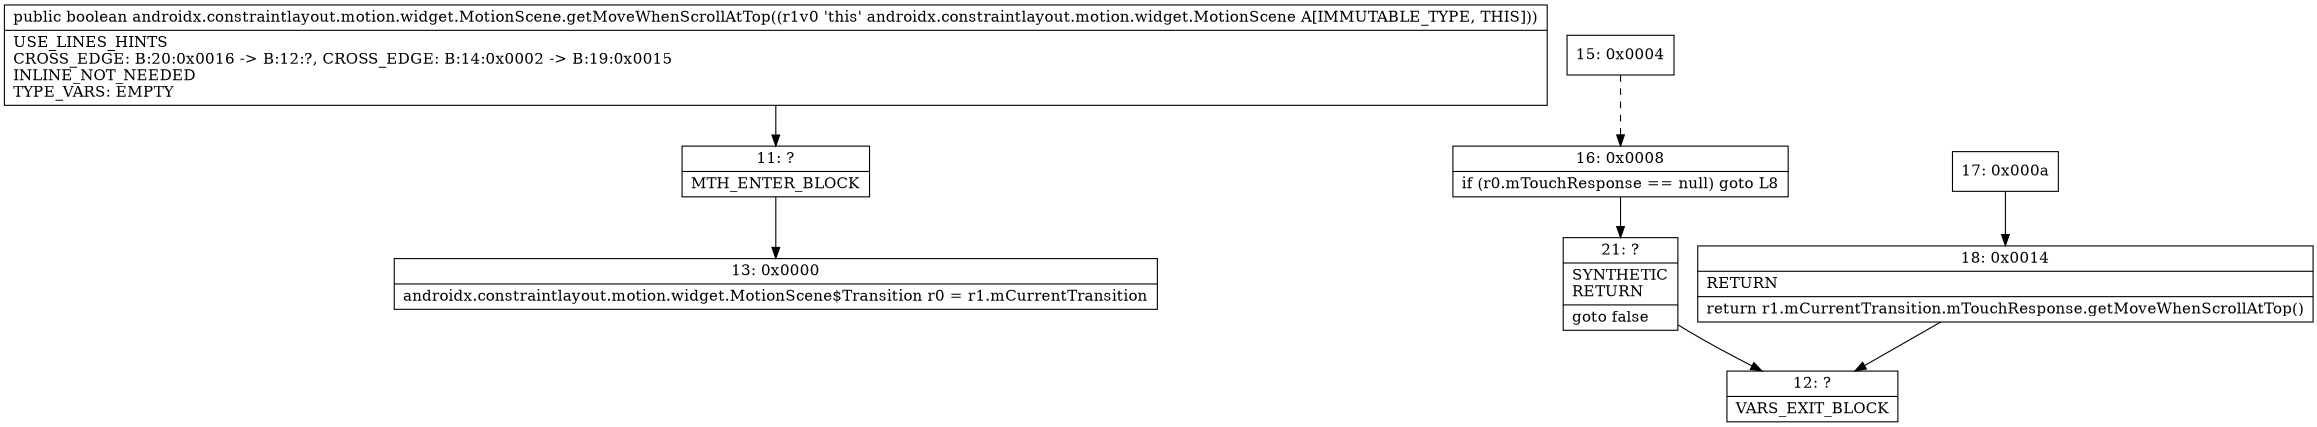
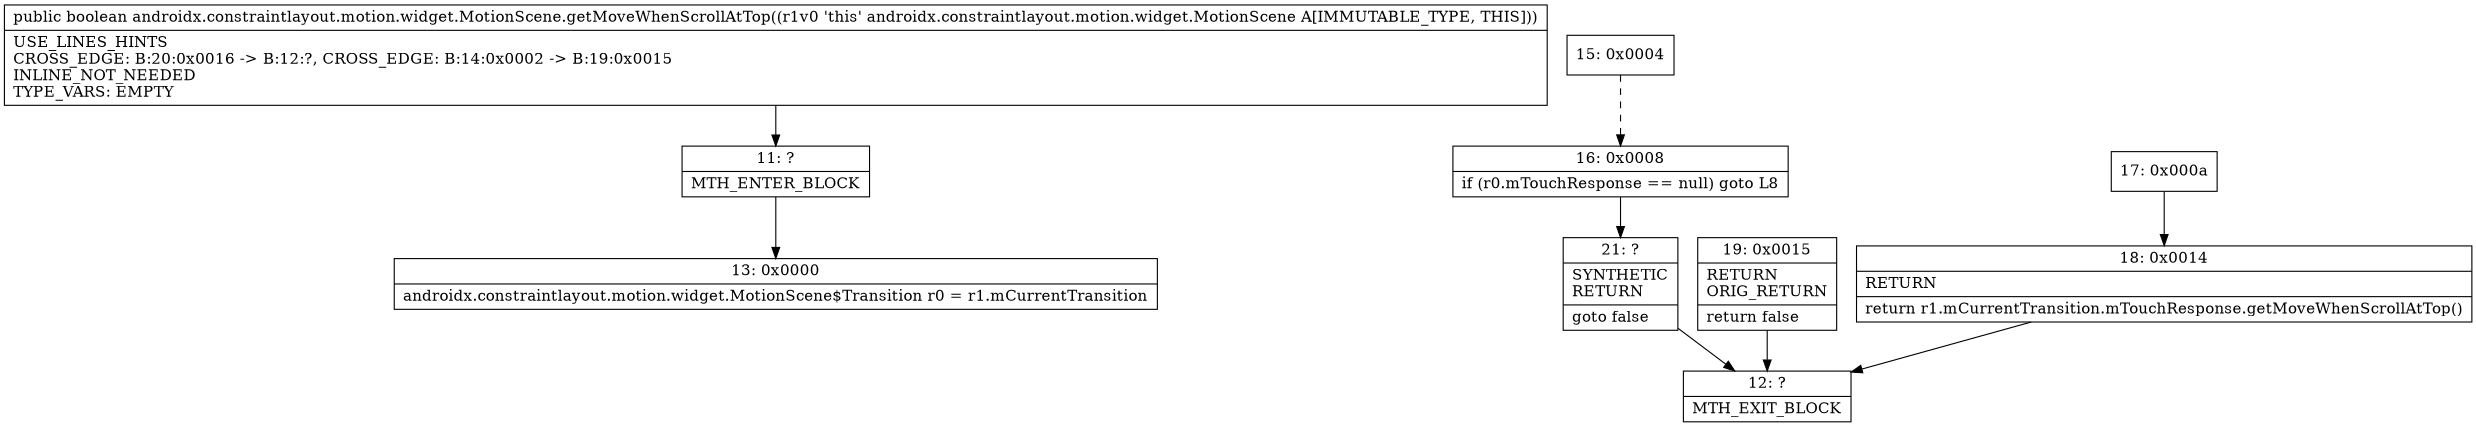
none -> (1767, 284)
(1812, 409) -> (1767, 409)
